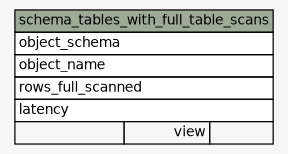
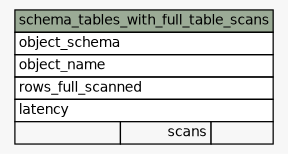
(190, 132) -> (187, 132)
